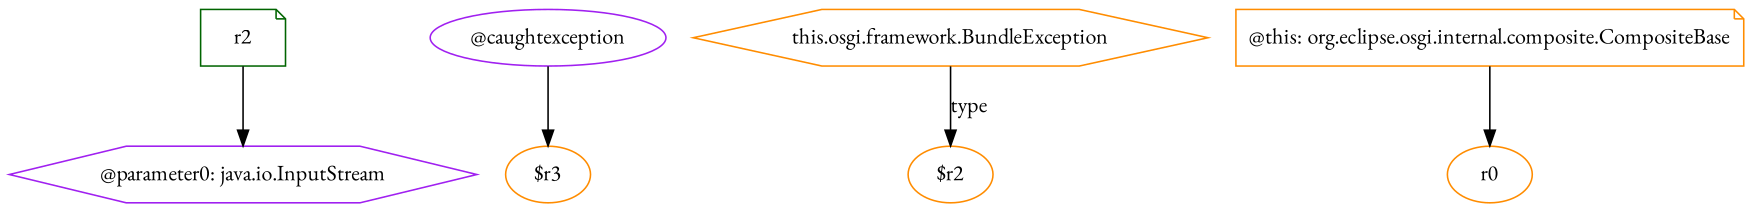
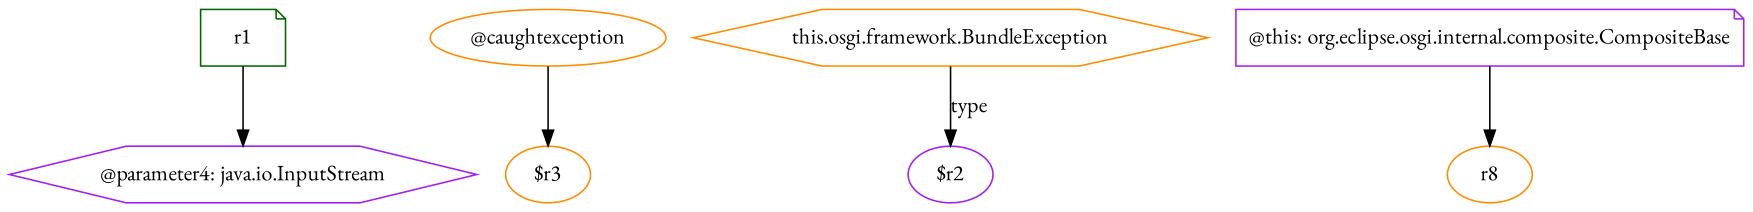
(243, 38) -> (243, 38)
(548, 38) -> (548, 38)
(1490, 38) -> (1490, 38)
(243, 175) -> (243, 175)
(951, 175) -> (951, 175)
(1490, 175) -> (1490, 175)
